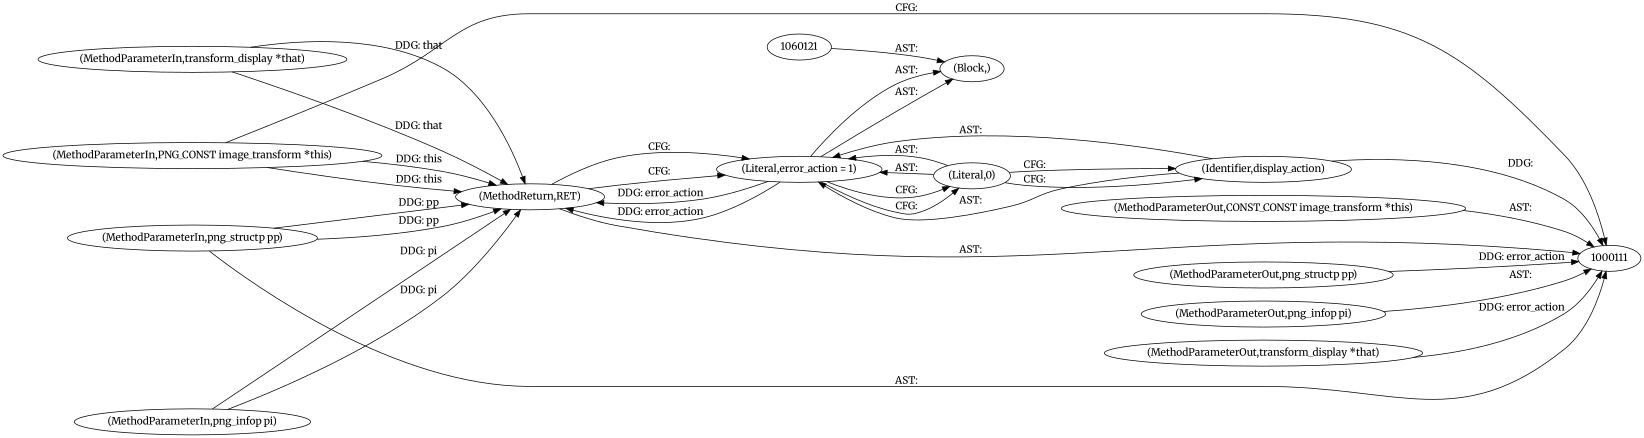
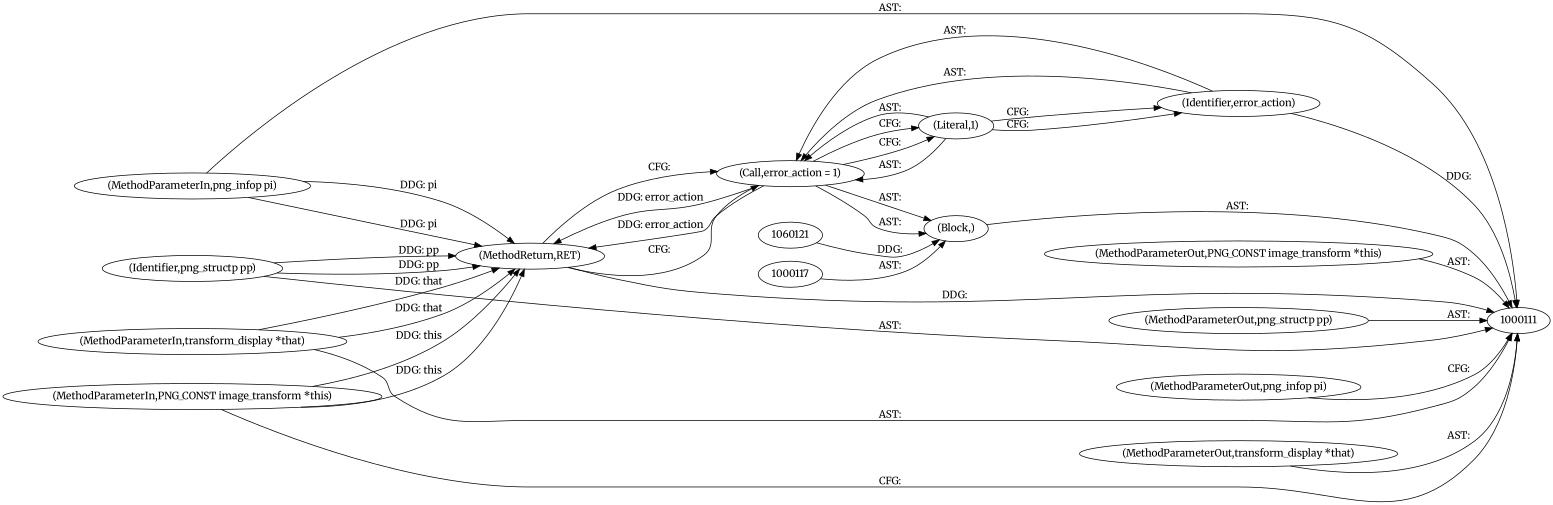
none -> (926, 14)
(908, 49) -> (891, 250)
(799, 169) -> (790, 174)
(1263, 169) -> (1239, 103)
(972, 176) -> (956, 126)
(1263, 208) -> (1239, 254)
none -> (1263, 213)
(192, 238) -> (192, 268)
(972, 250) -> (956, 296)
(1522, 257) -> (1460, 315)
none -> (790, 274)
(1522, 275) -> (1460, 369)
(1522, 308) -> (1460, 436)
none -> (916, 420)
